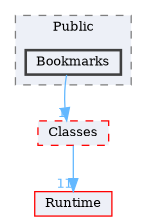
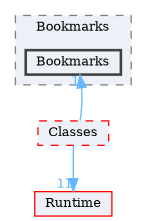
(73, 28) -> (73, 28)
(65, 93) -> (82, 104)
